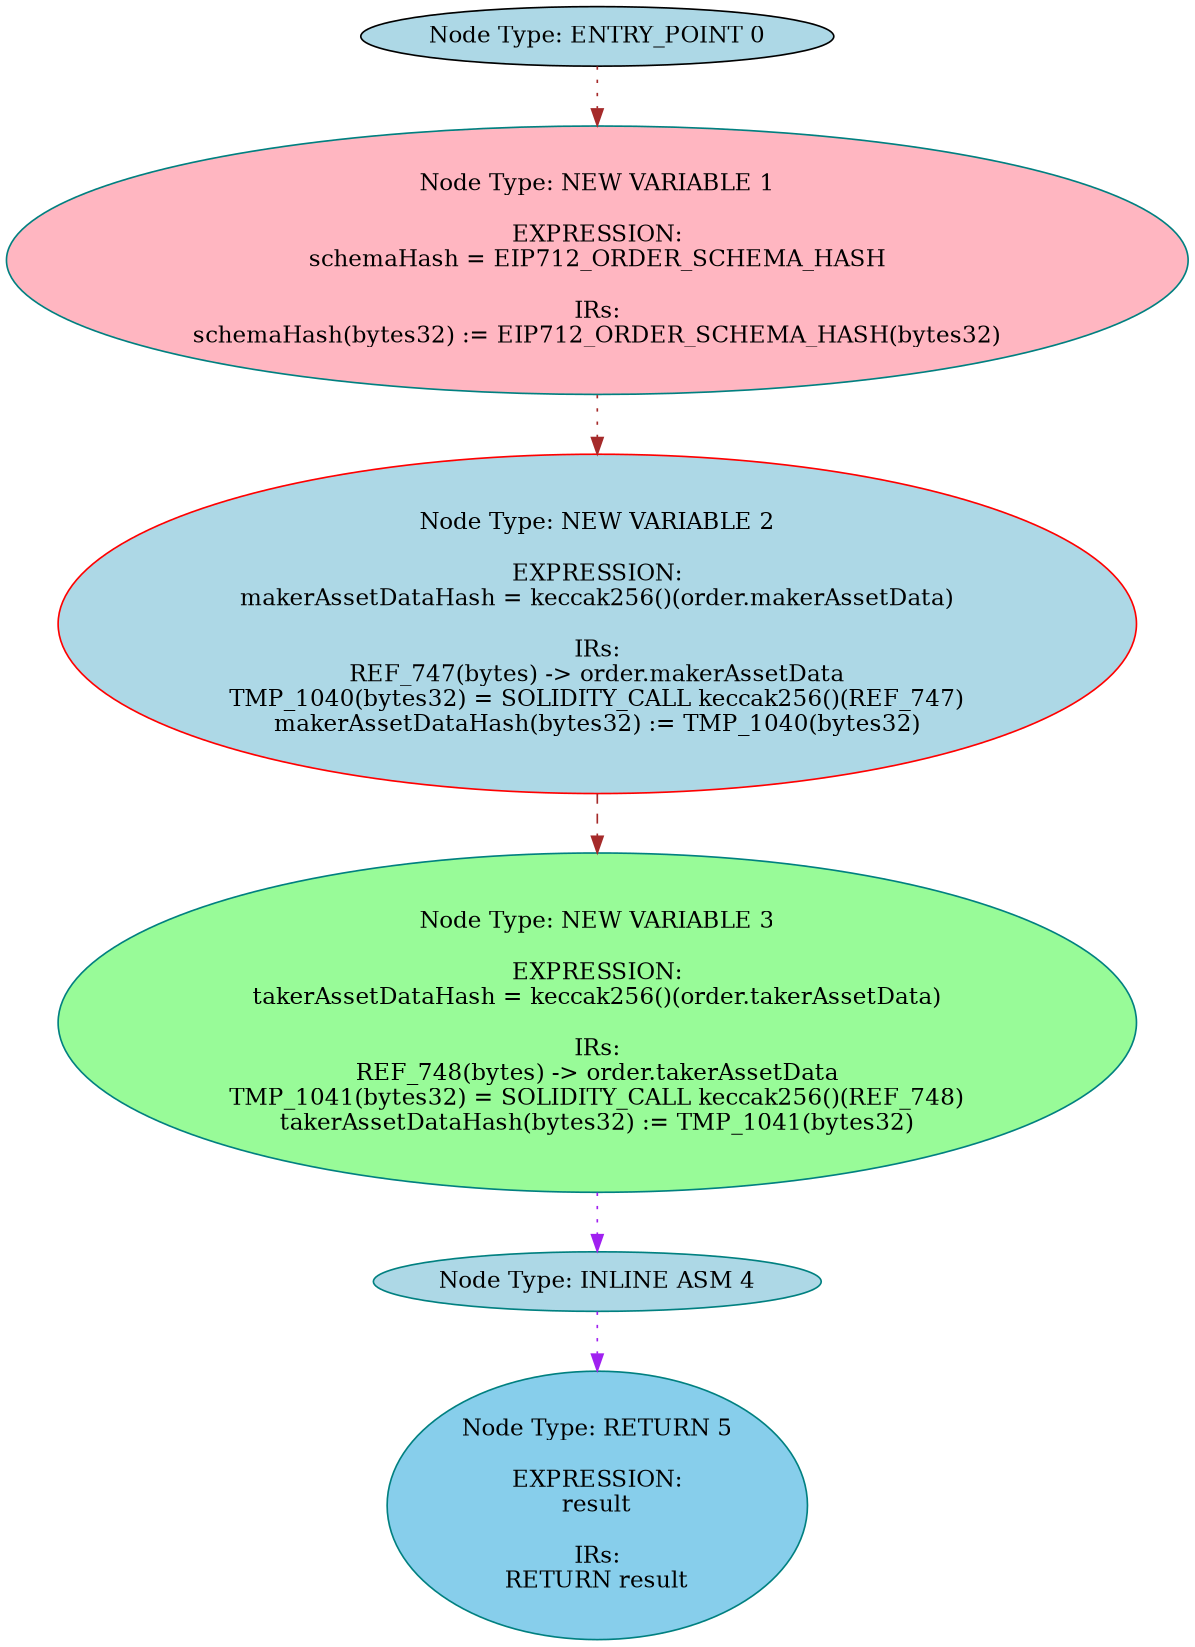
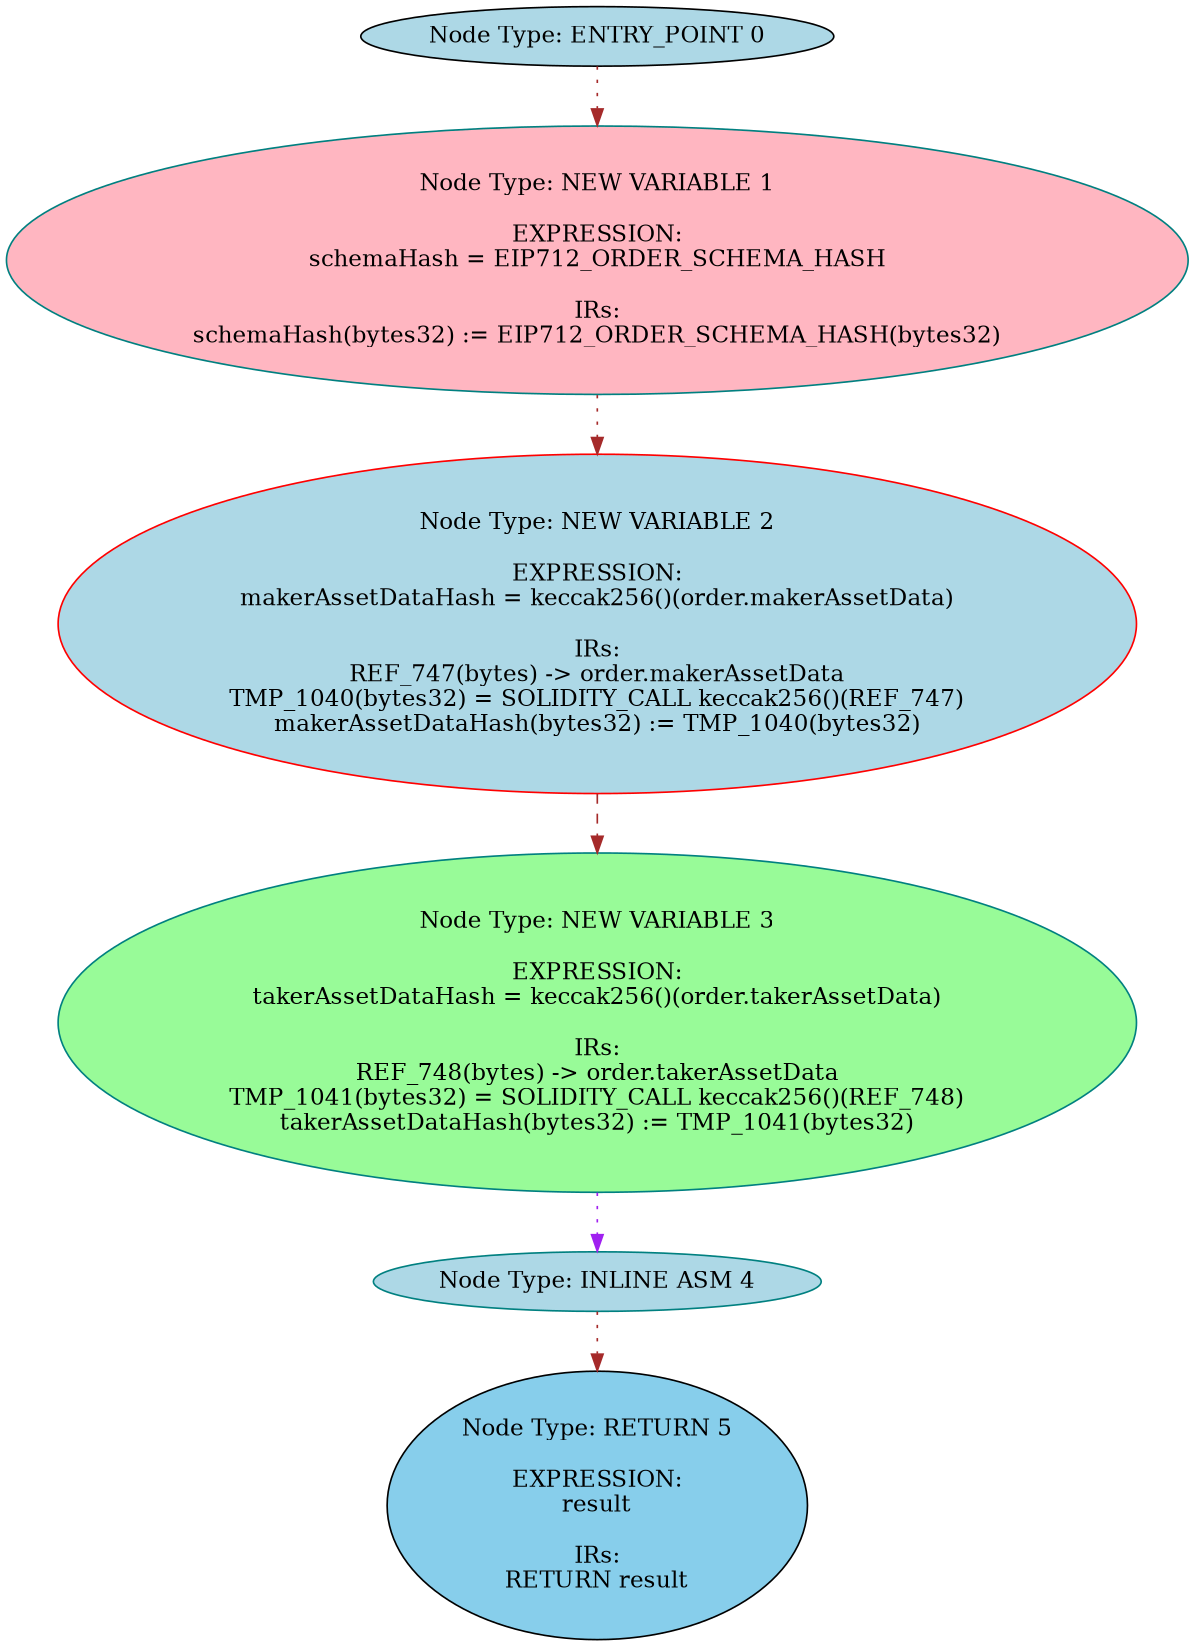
(597, 1333) -> (597, 1333)
(597, 1505) -> (597, 1505)
